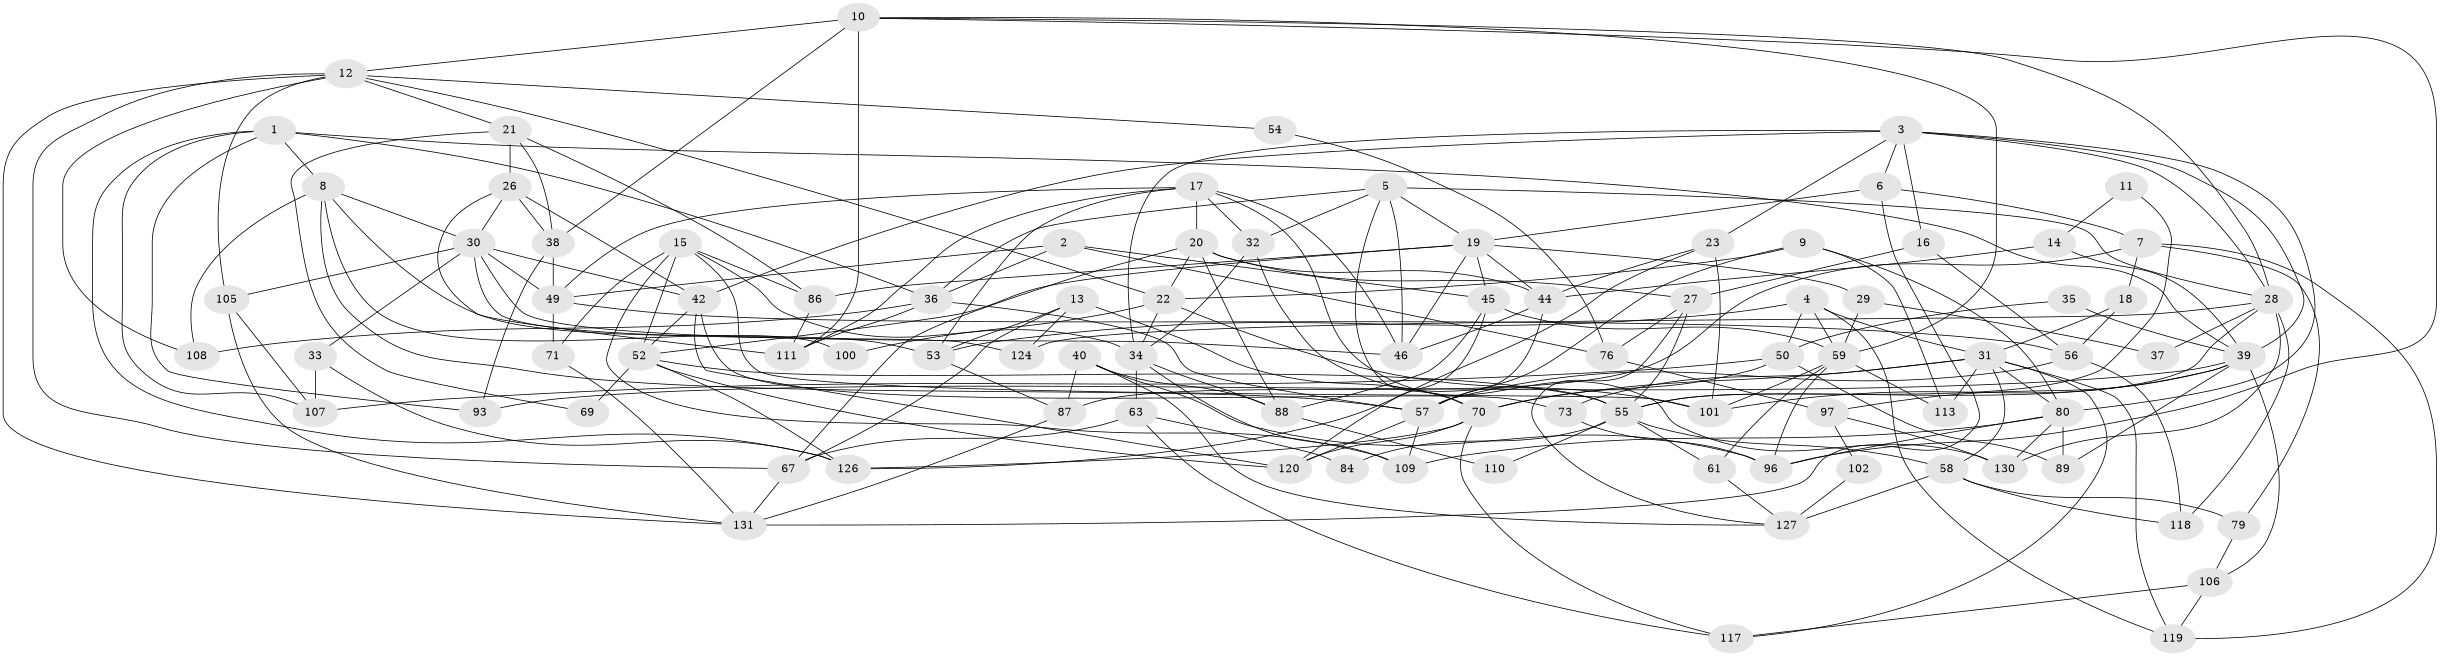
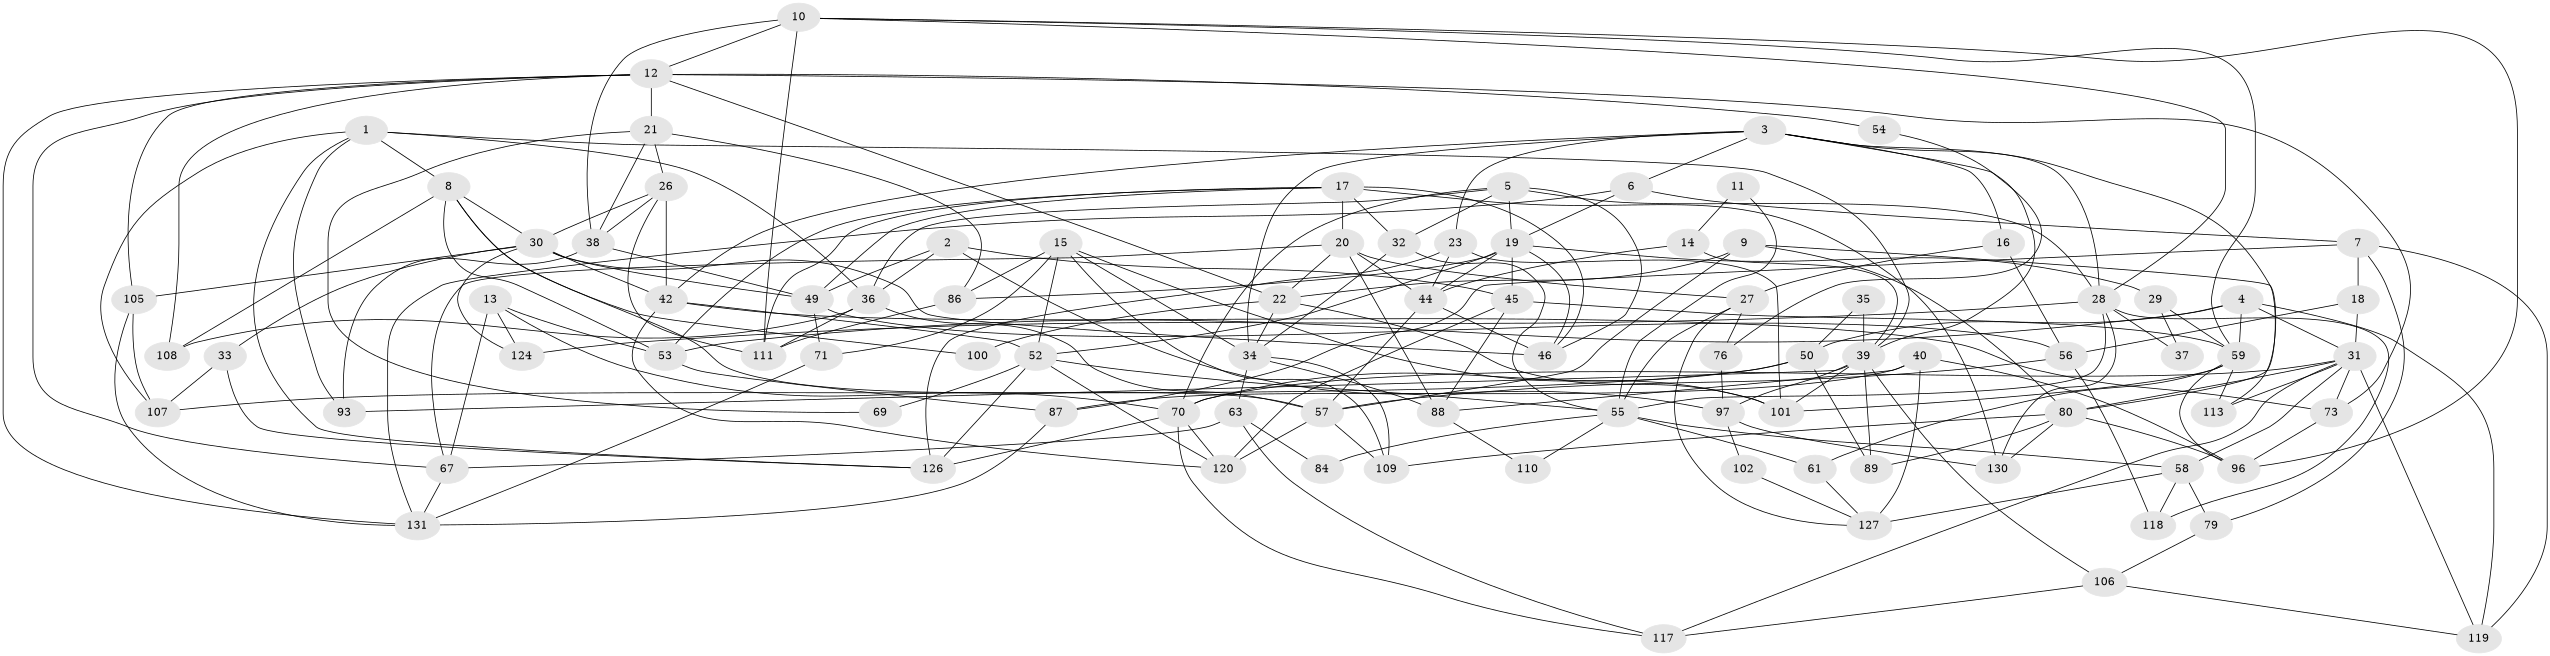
none -> (1648, 97)
(1335, 300) -> (1170, 354)
